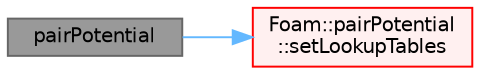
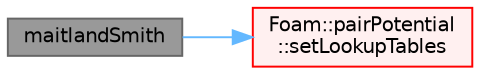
(95, 37) -> (95, 37)
